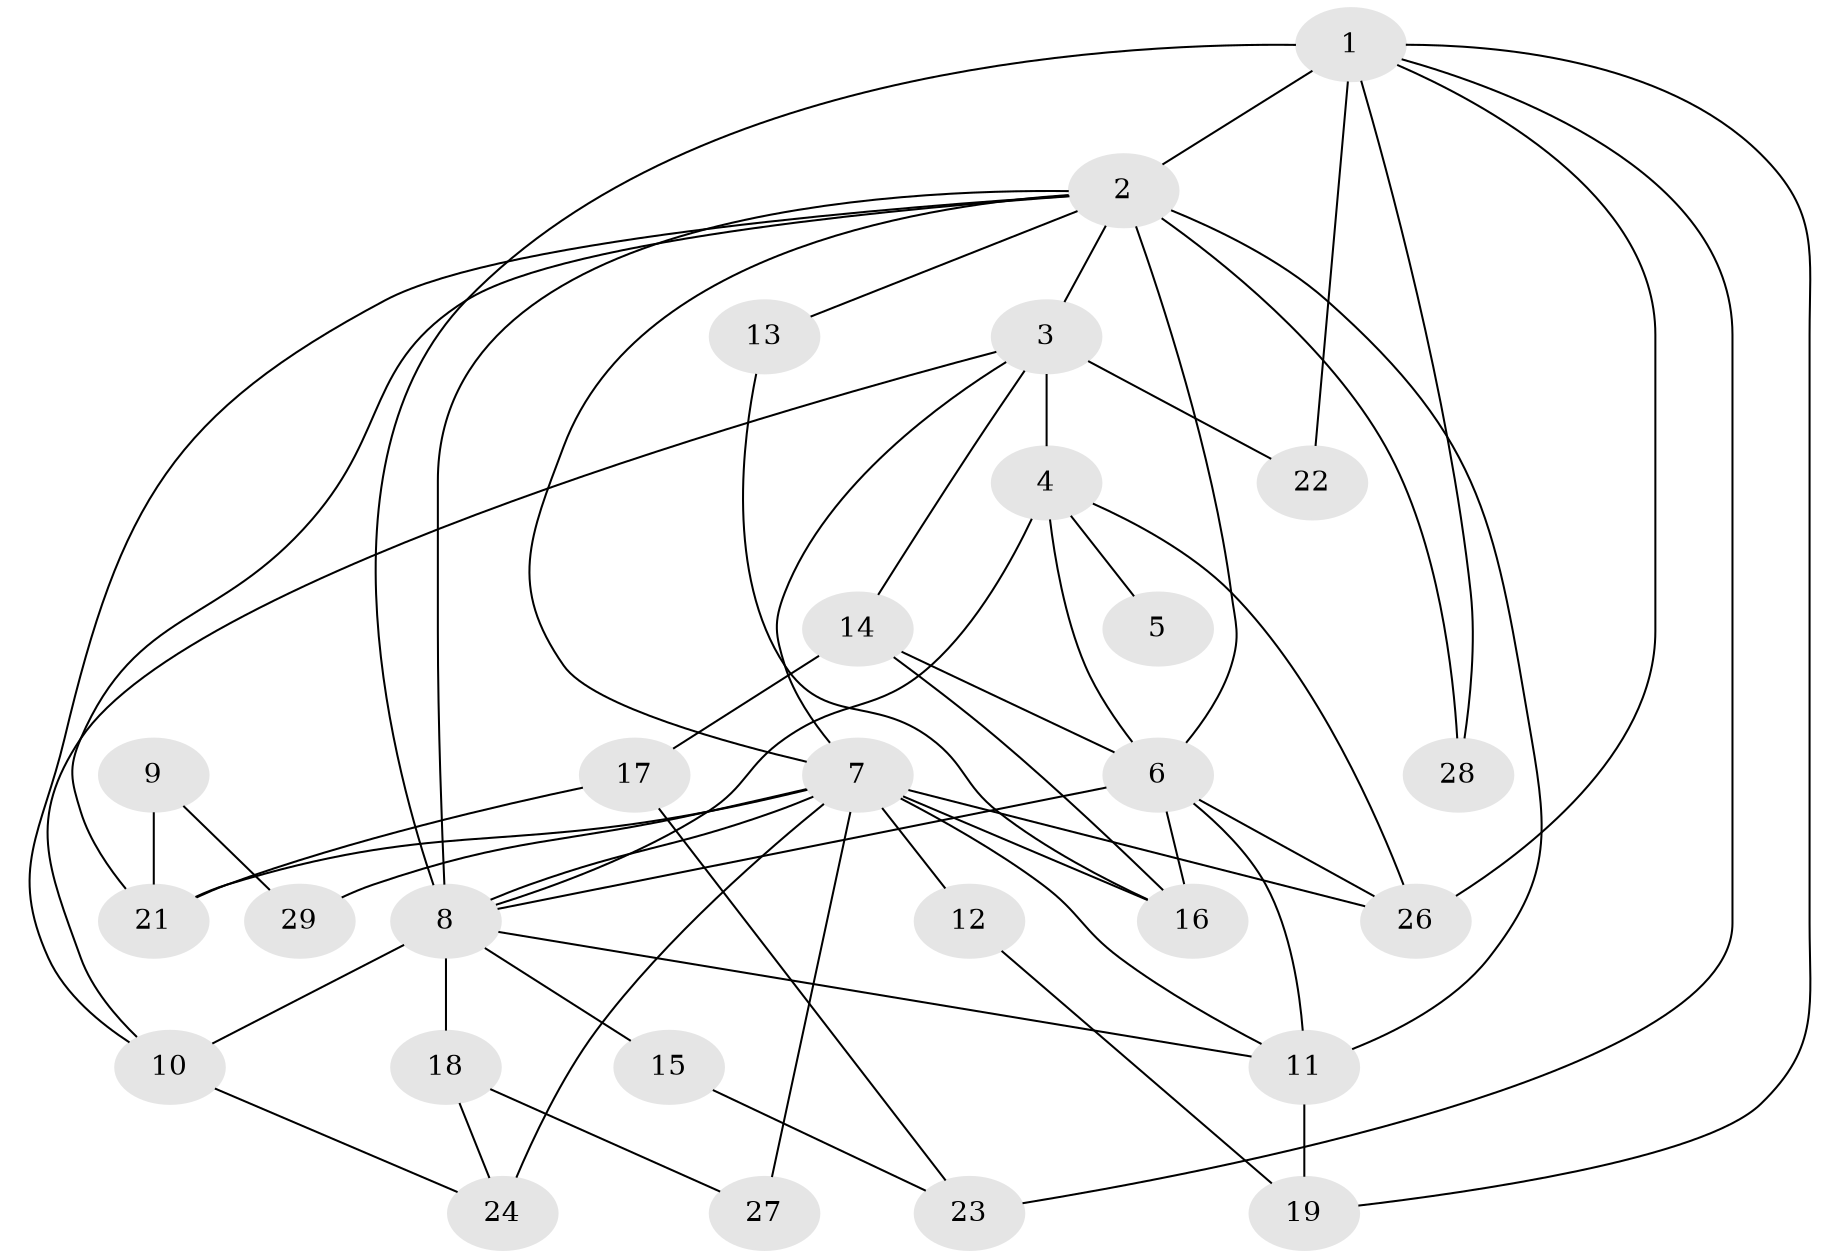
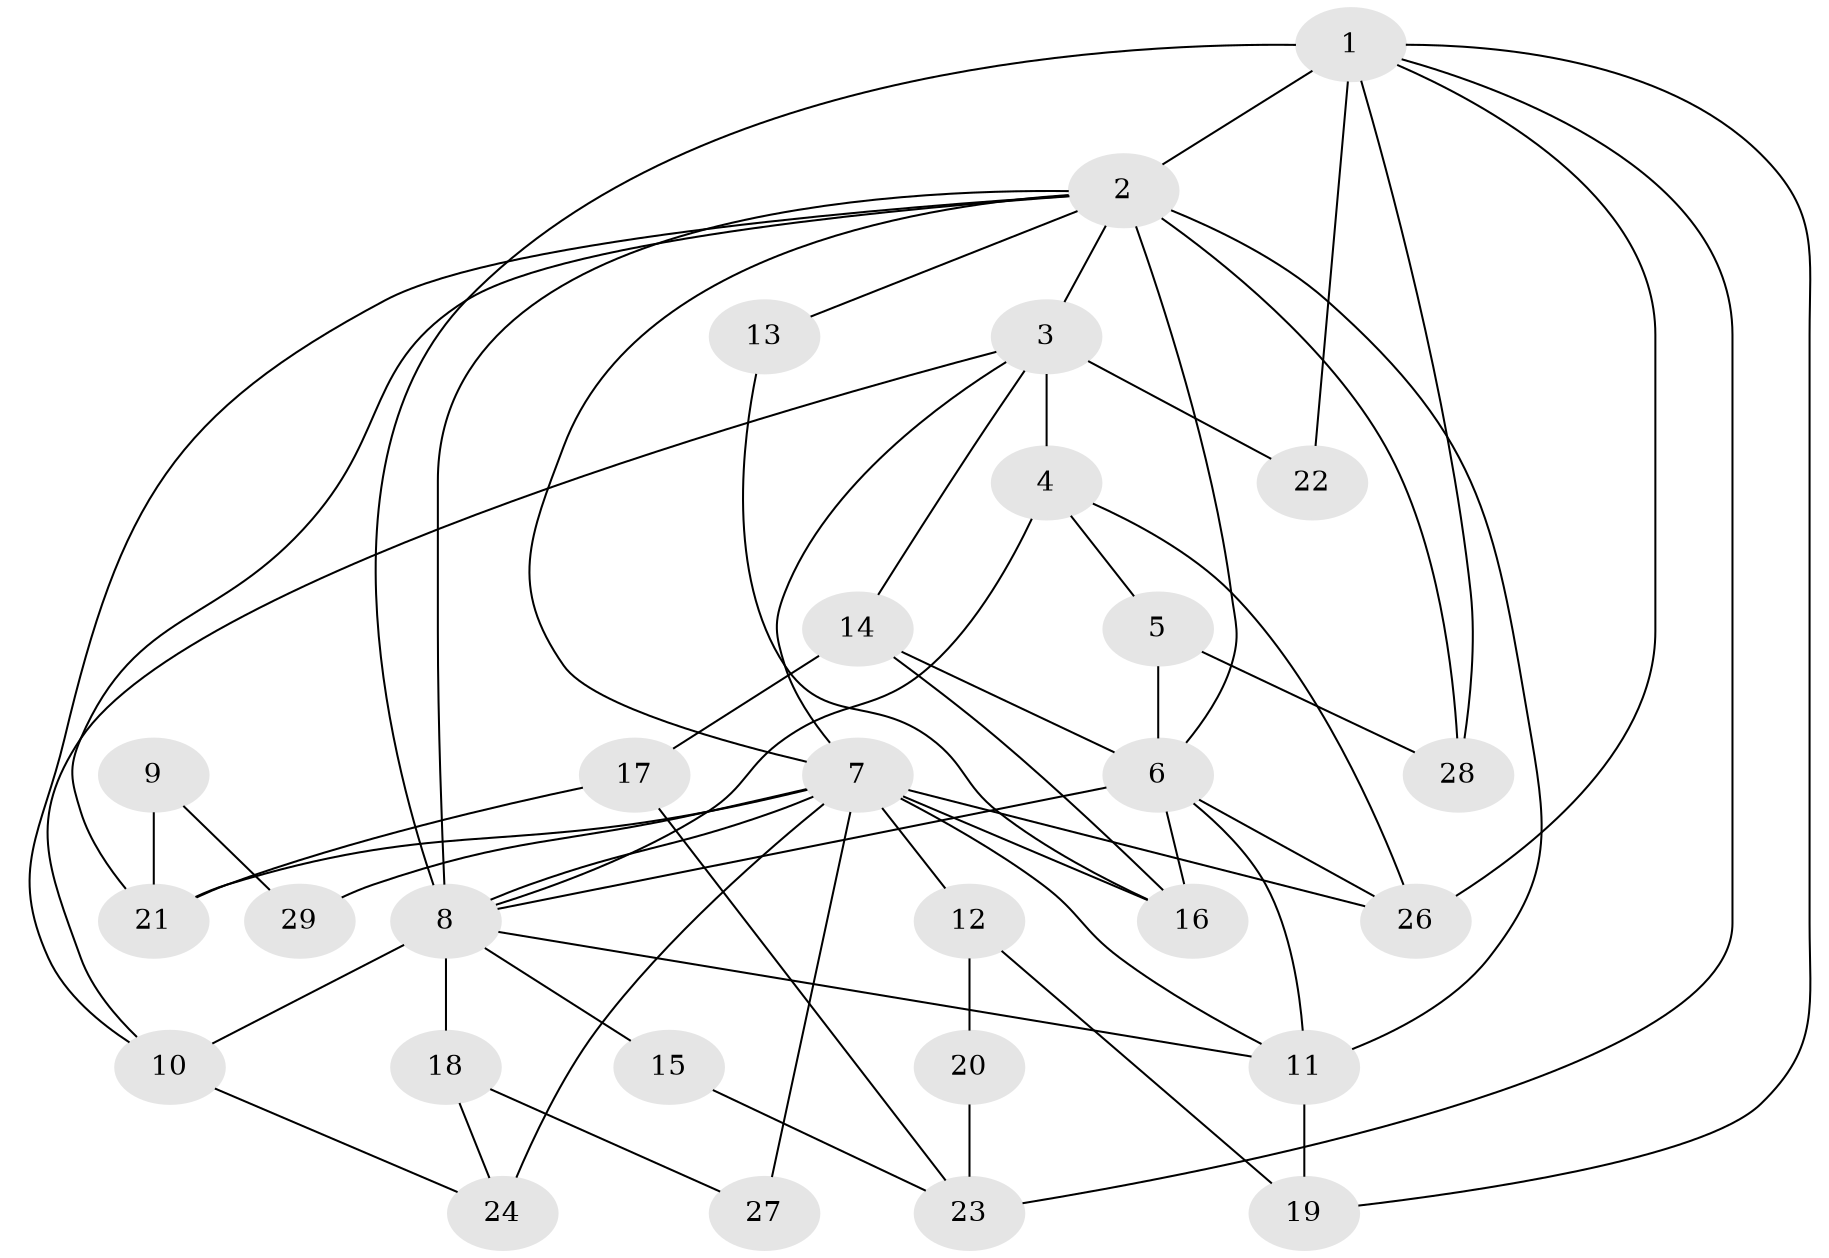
(1075, 637) -> (1158, 702)
none -> (1292, 695)
none -> (969, 1067)
